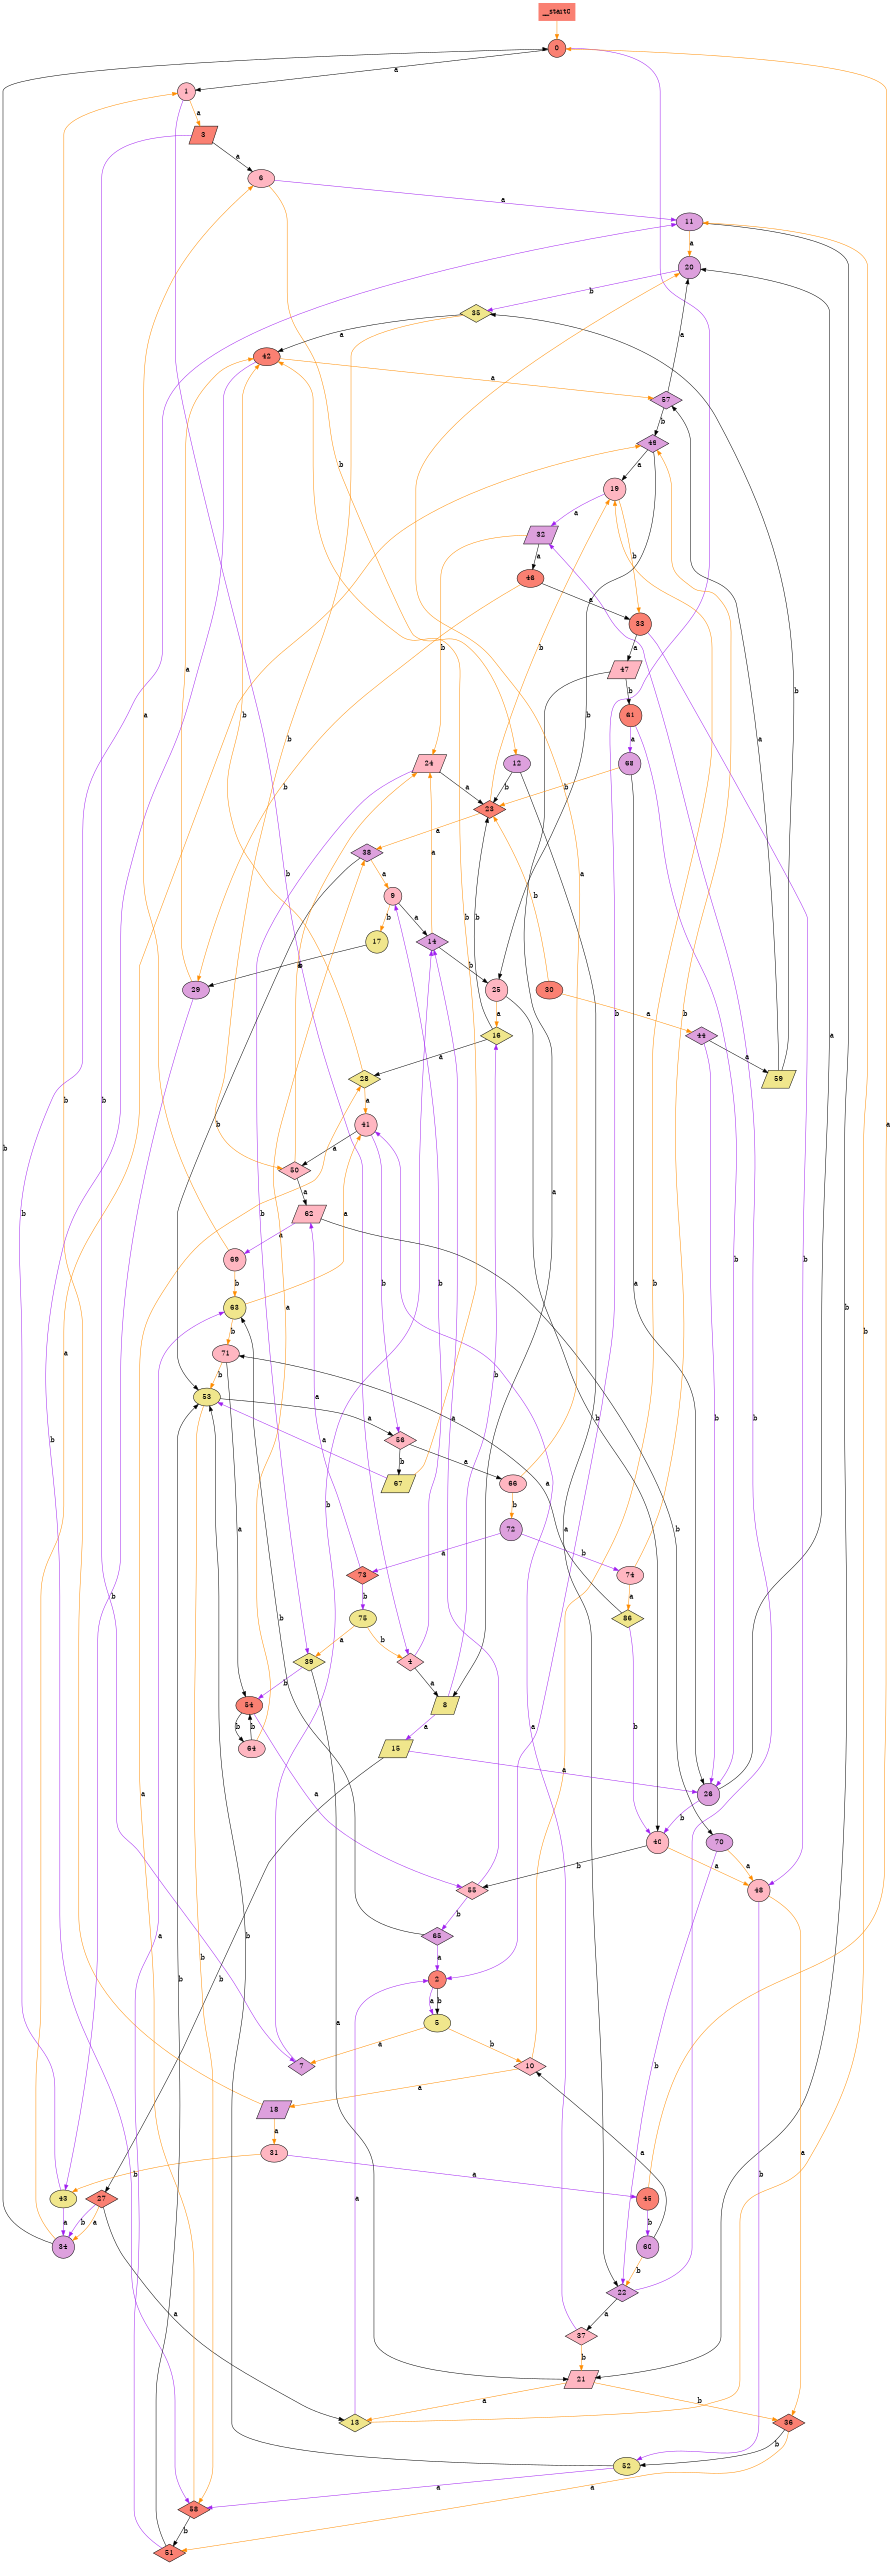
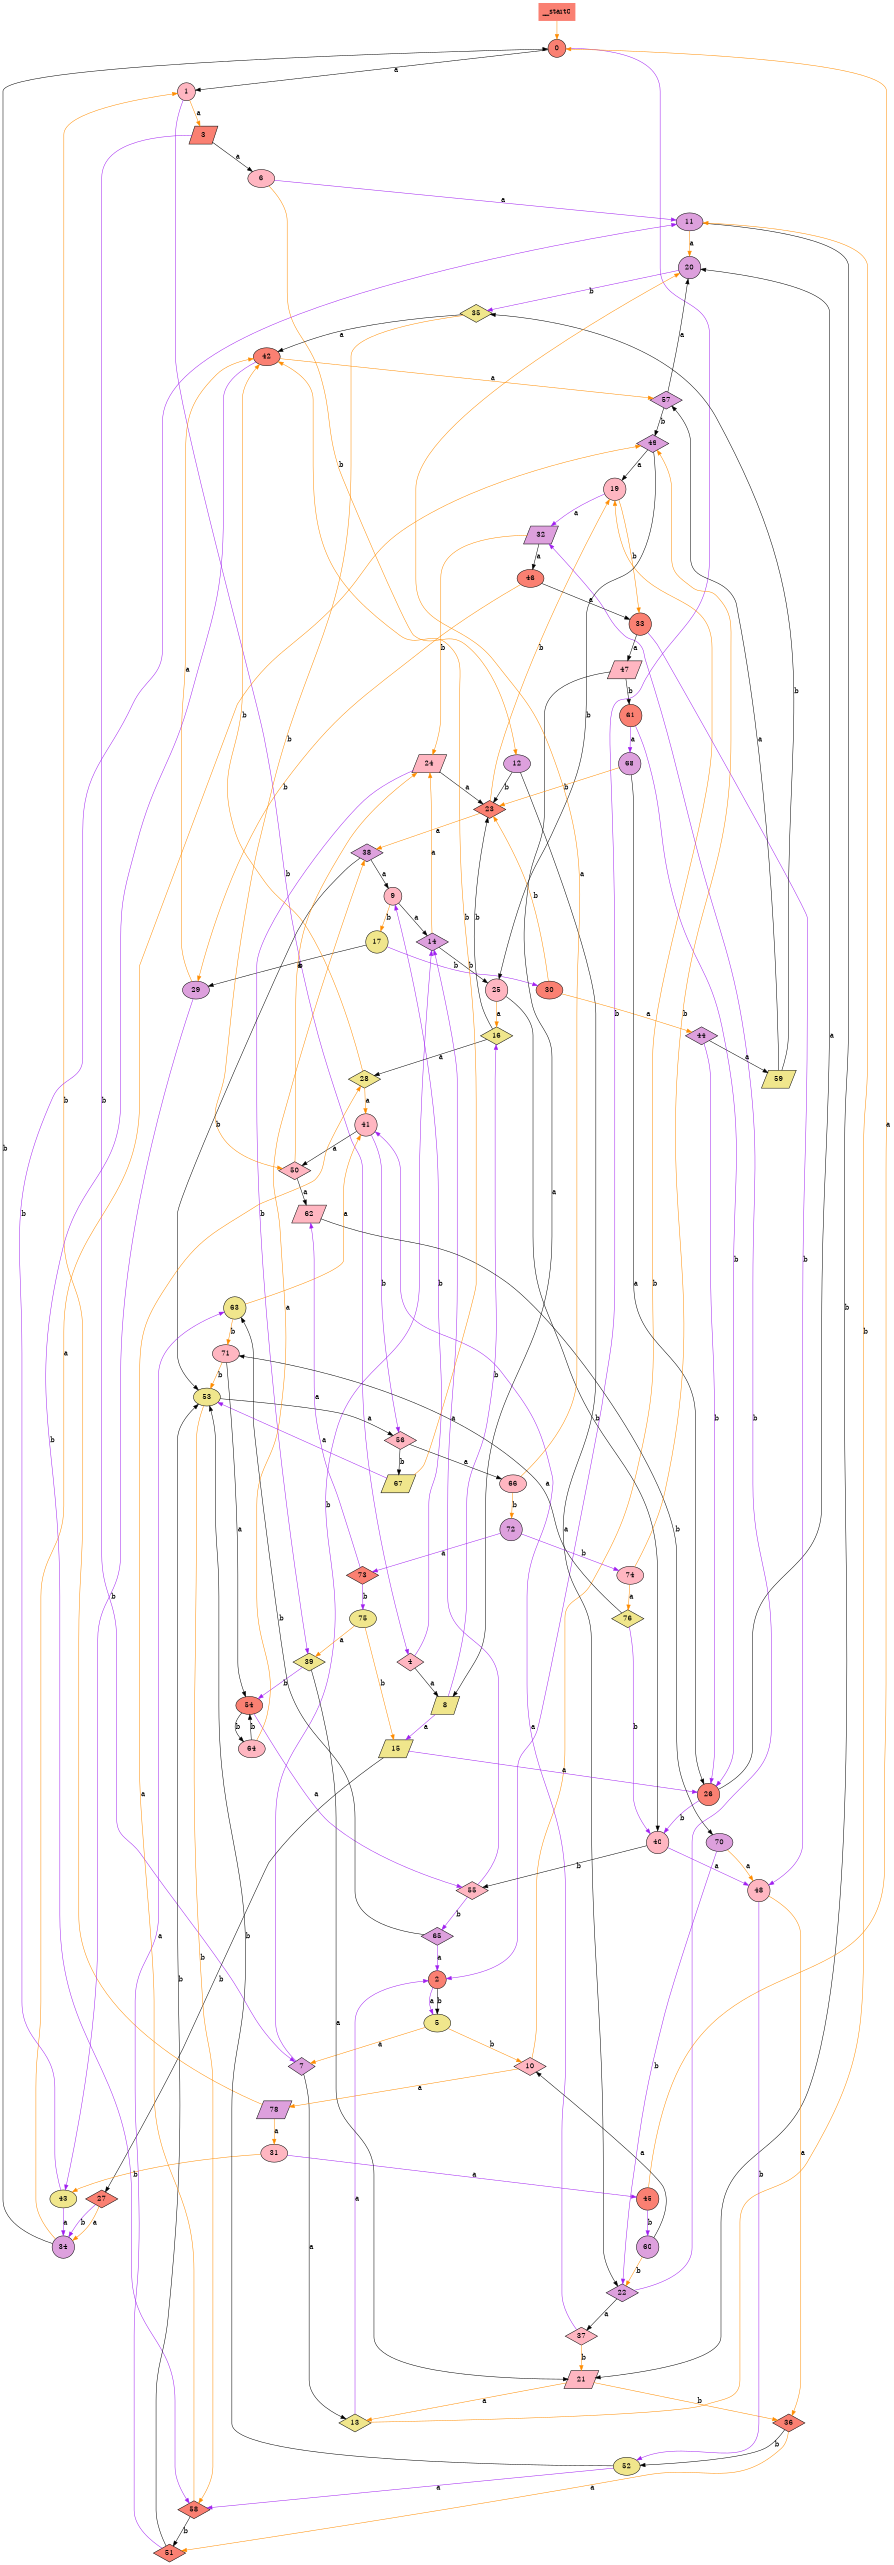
(378, 872) -> (378, 872)
none -> (459, 971)
(235, 1260) -> none
(628, 1619) -> (628, 1619)
(380, 1644) -> (379, 1681)
(709, 1794) -> (709, 1794)
(706, 1865) -> (706, 1865)
(274, 2110) -> (274, 2110)
(190, 2334) -> (309, 2253)
